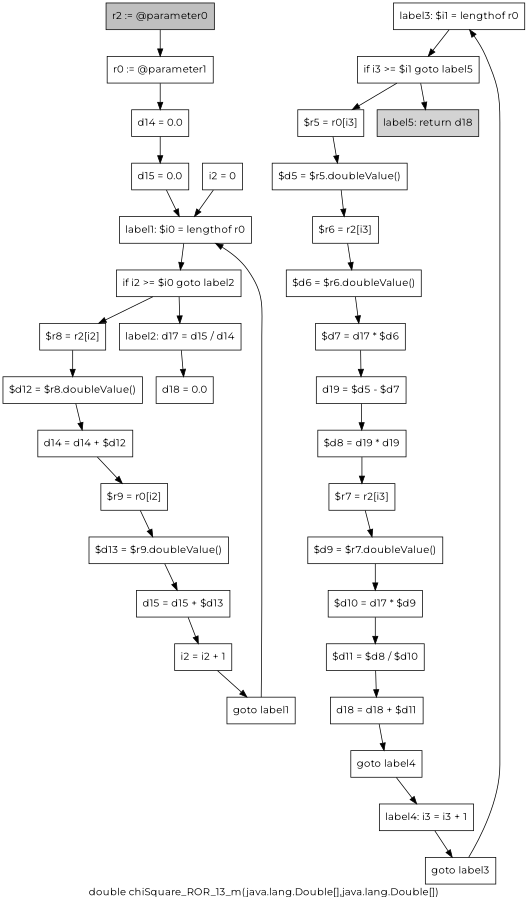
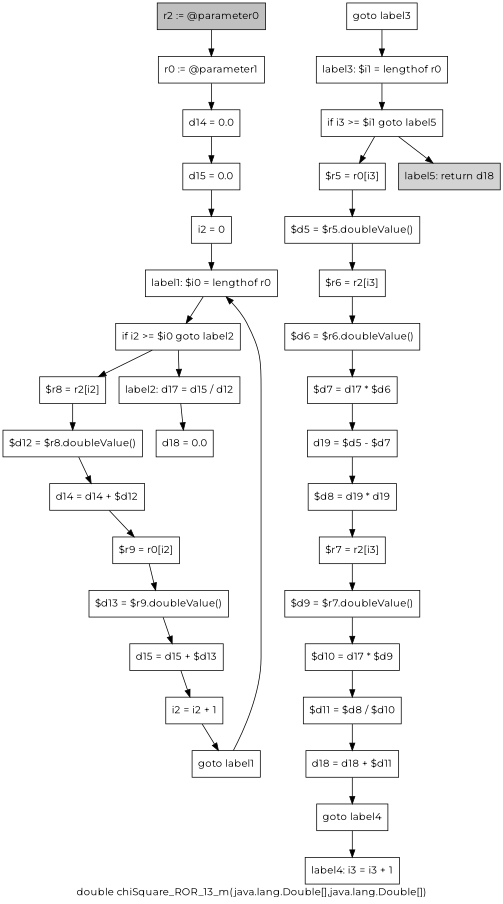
(171, 200) -> (211, 200)
(180, 337) -> (179, 390)
(441, 841) -> none
